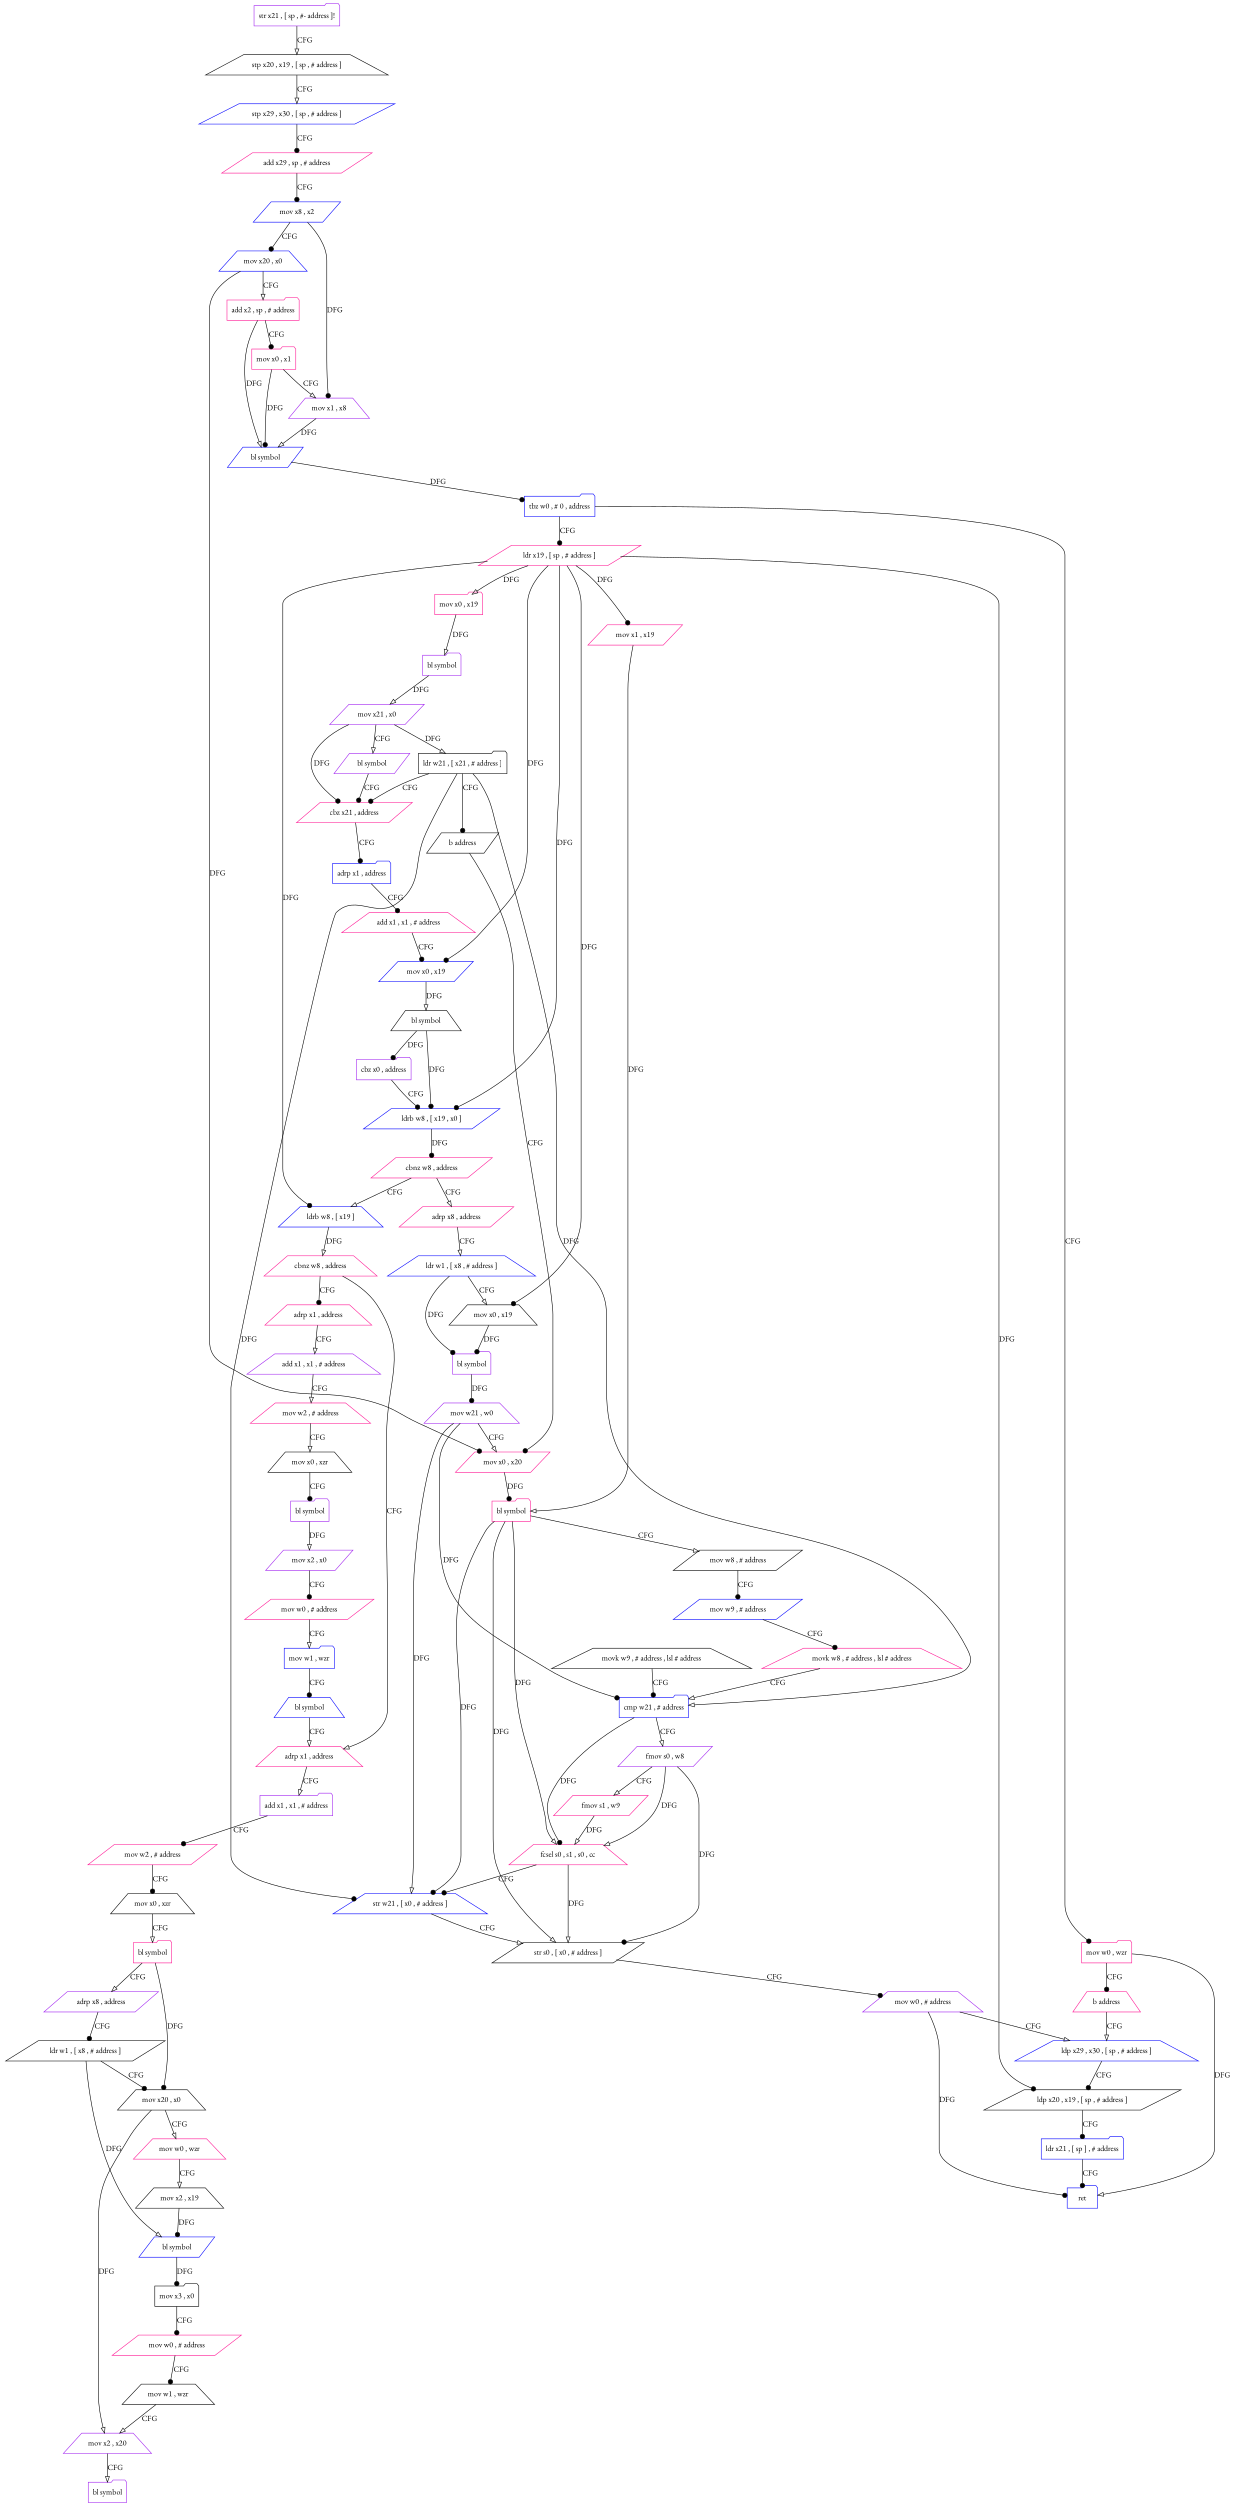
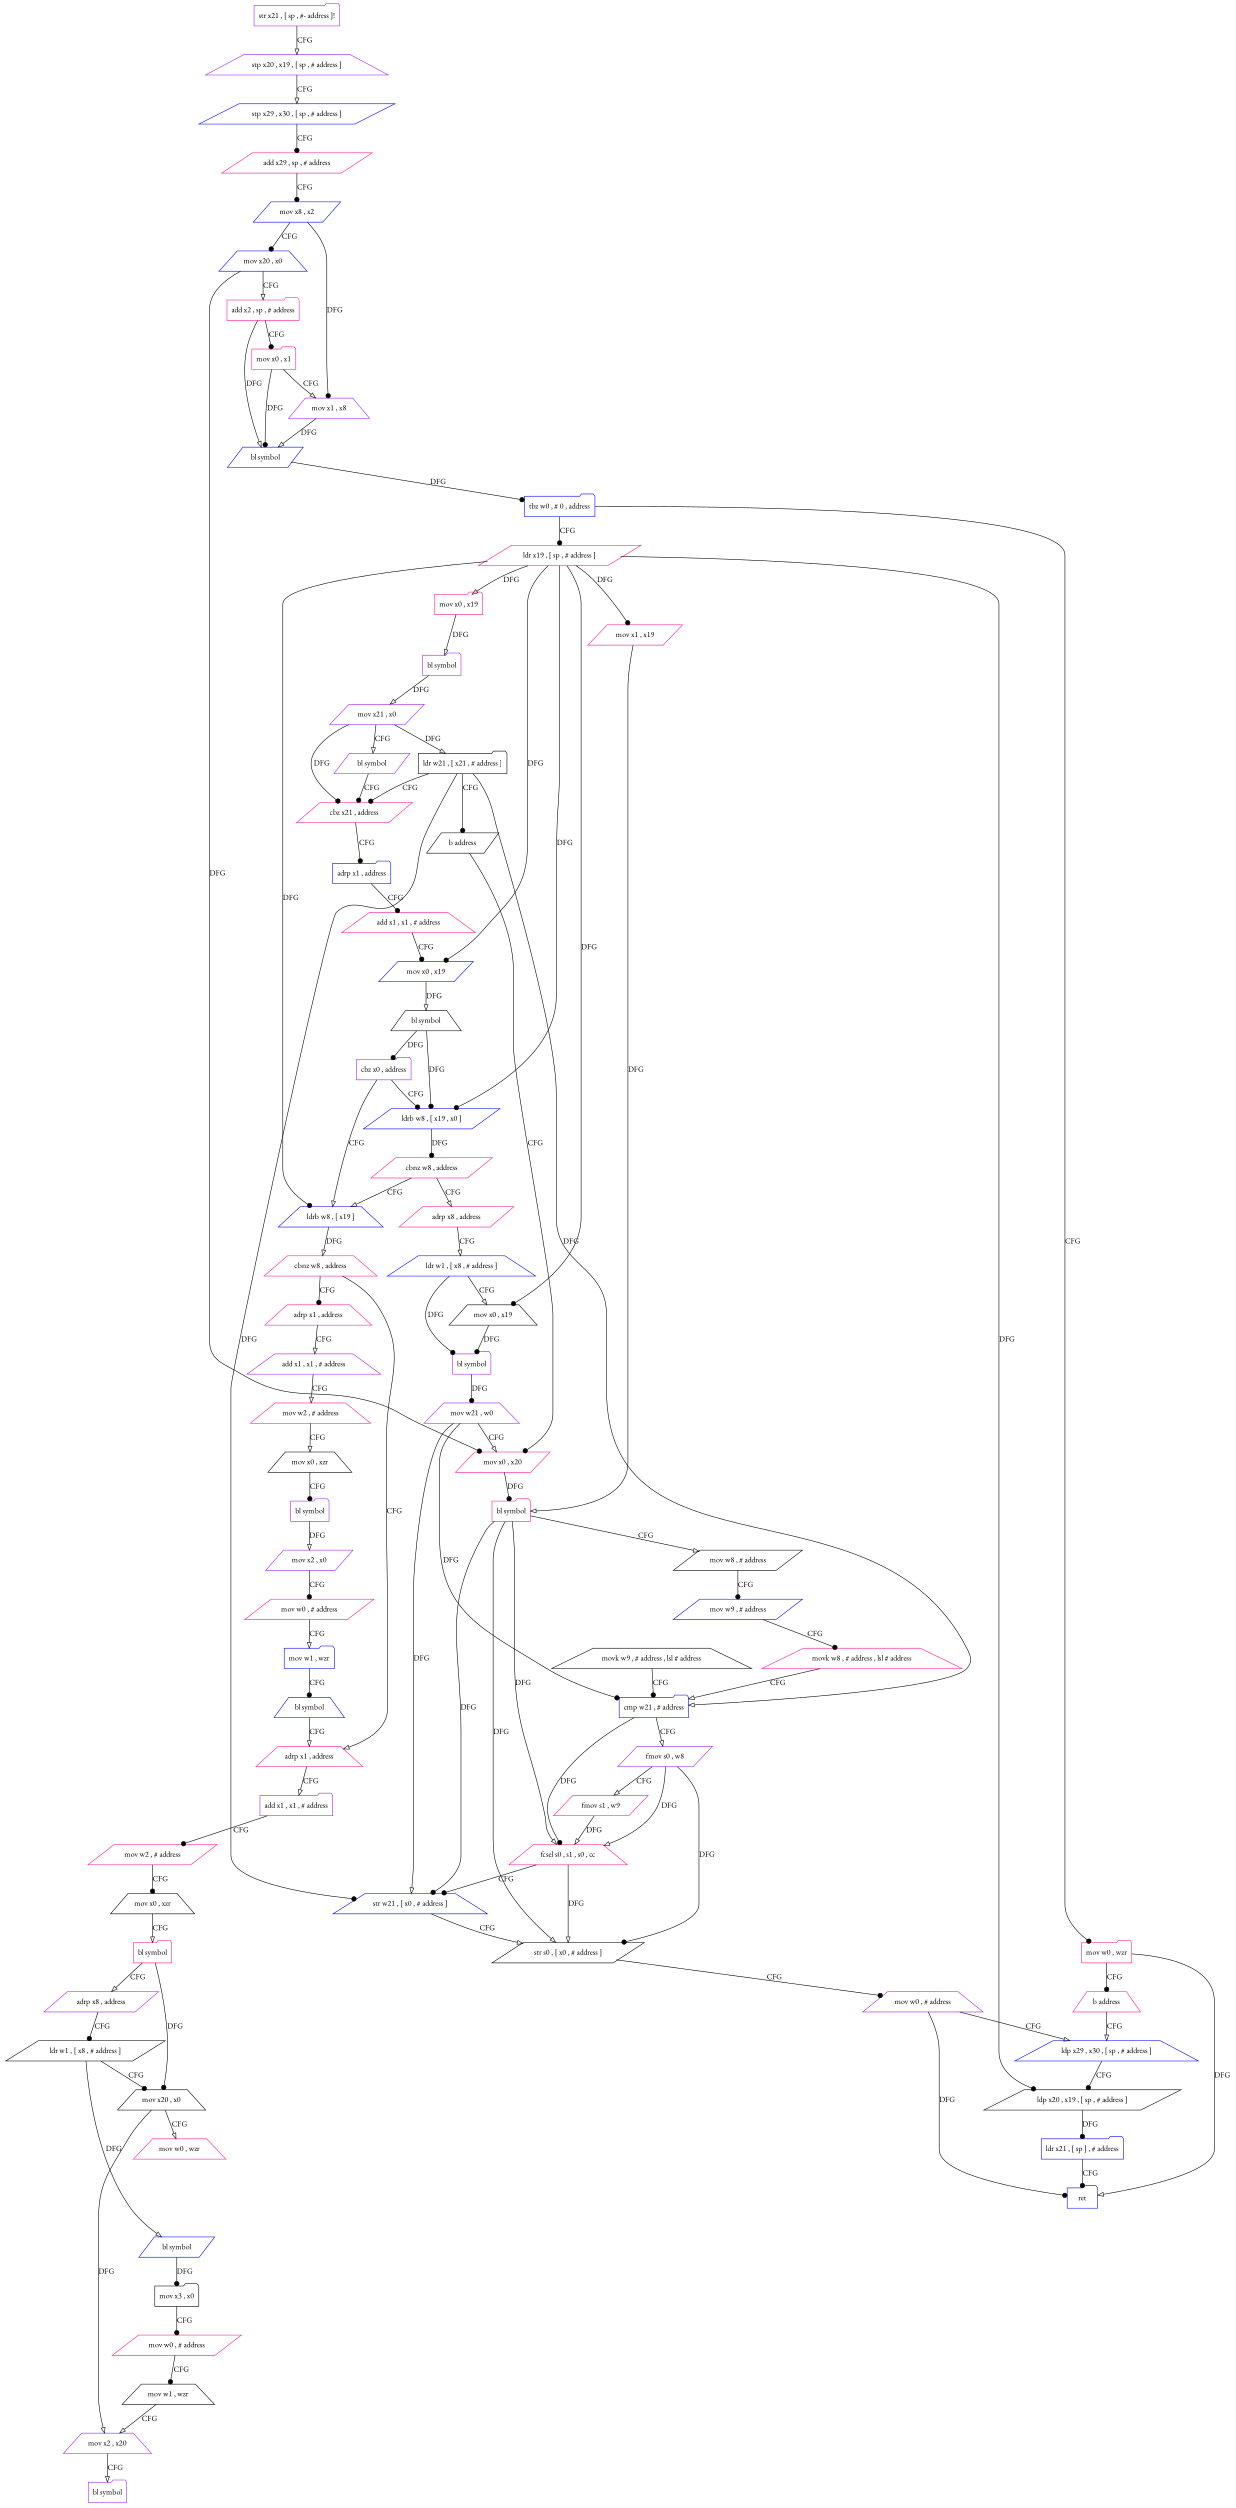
(297, 65) -> (297, 65)
none -> (350, 1138)
(1090, 2124) -> (1090, 2124)
(180, 2198) -> none
